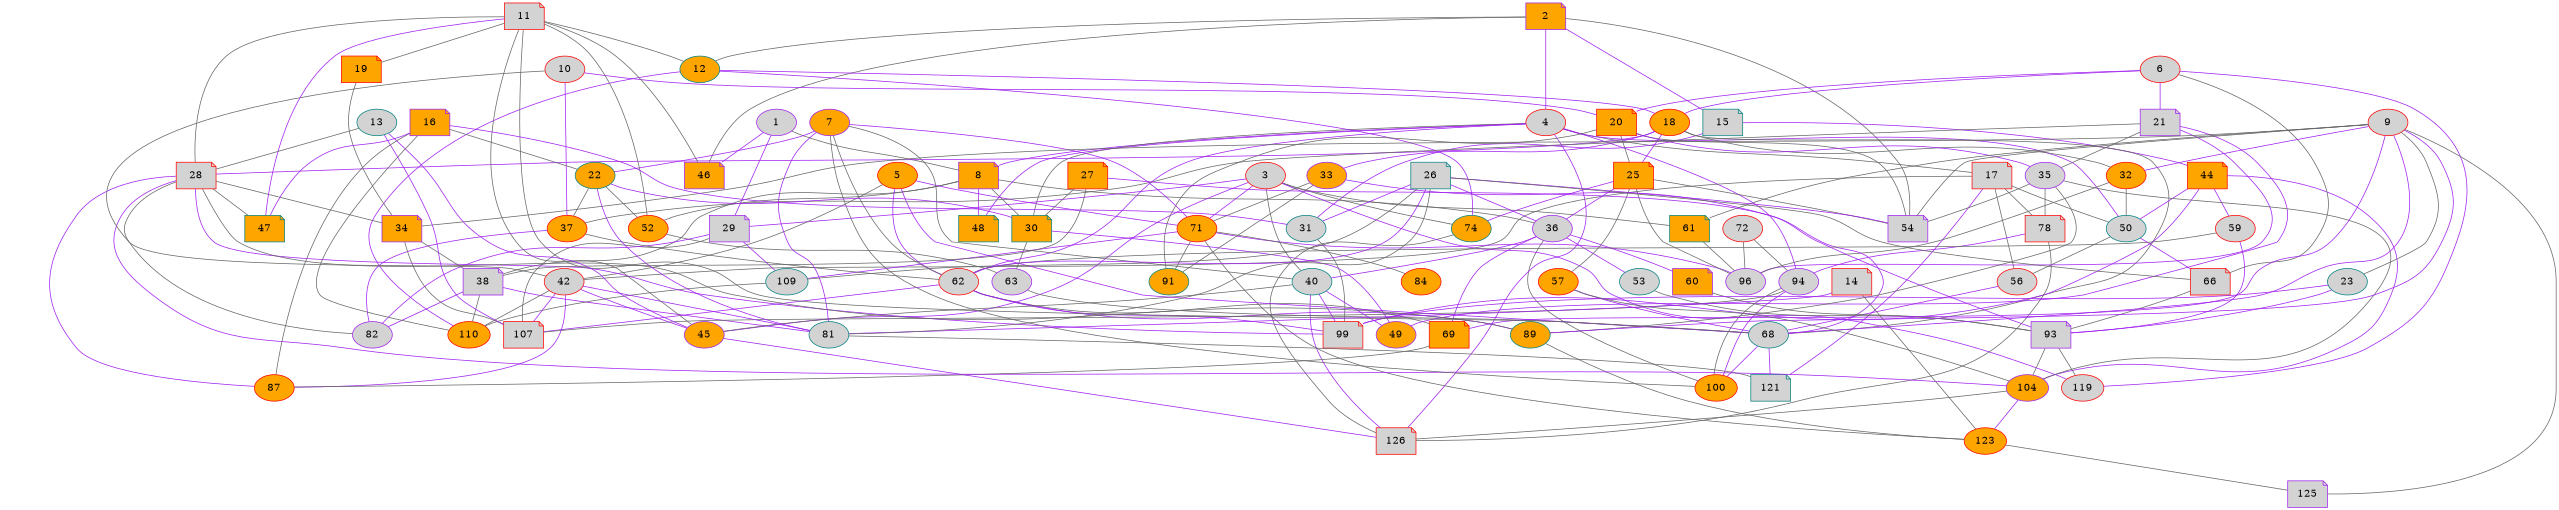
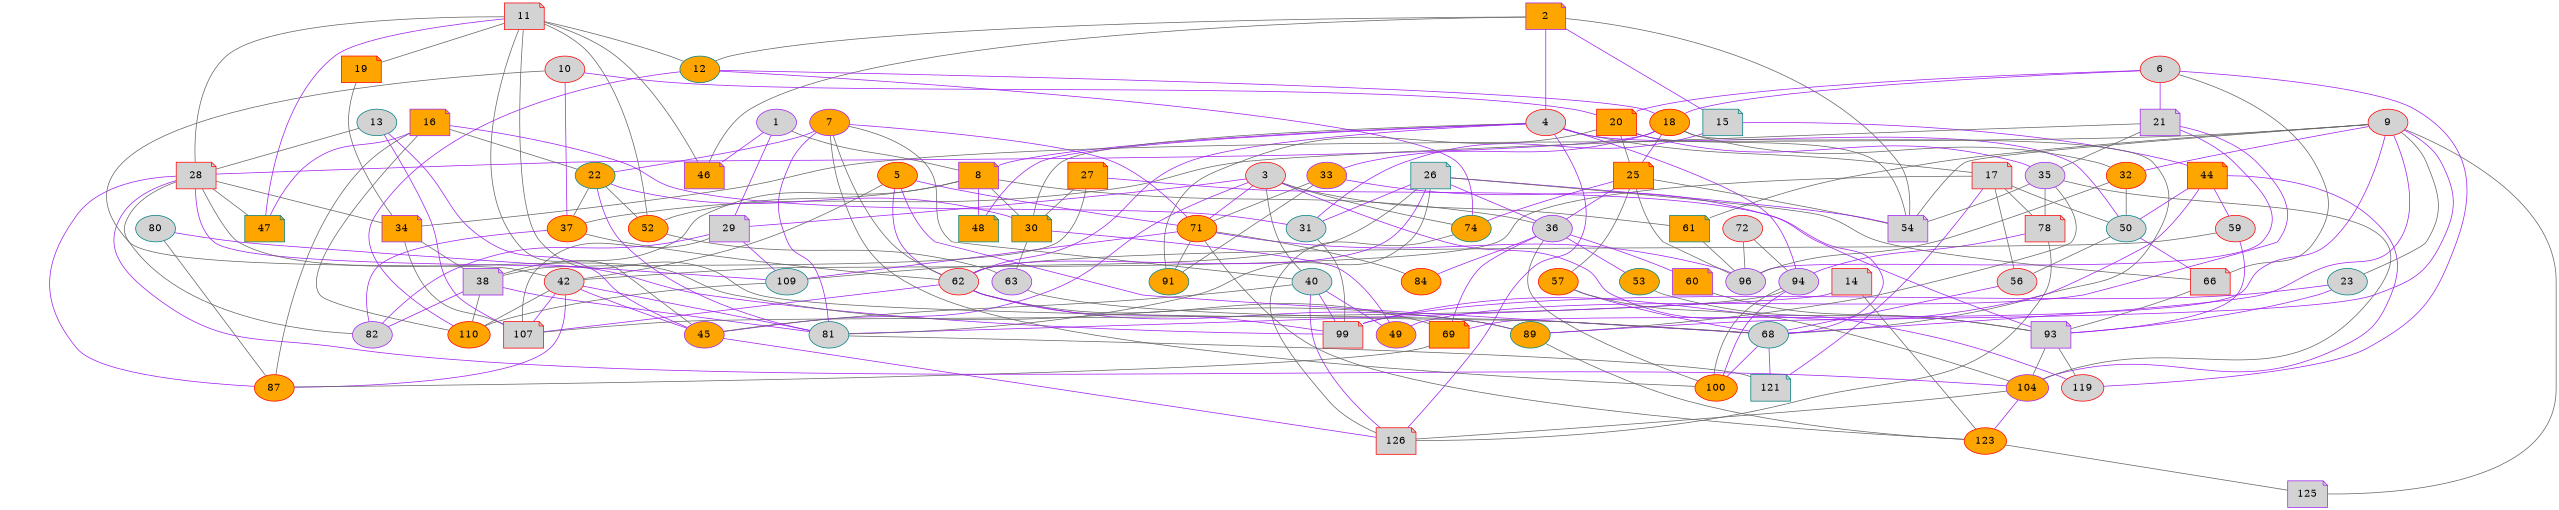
none -> (156, 229)
(1435, 260) -> (1487, 255)
(1639, 282) -> (1639, 282)
